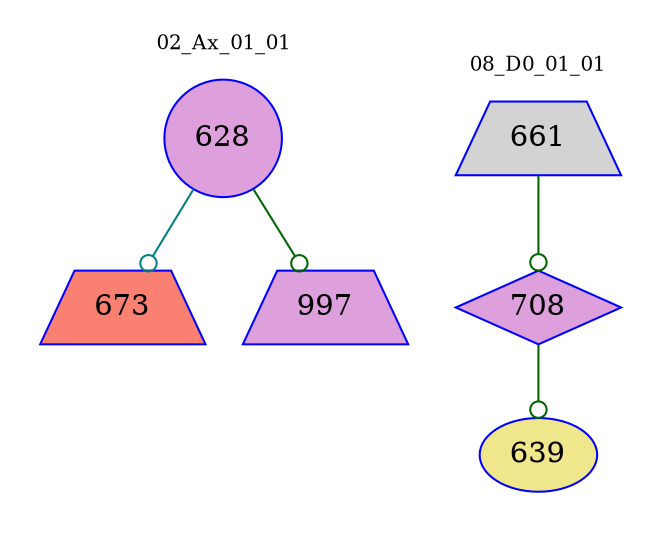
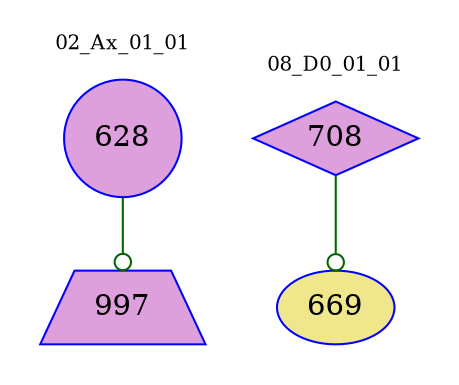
(538, 138) -> none
(123, 307) -> none
(538, 455) -> (336, 307)
